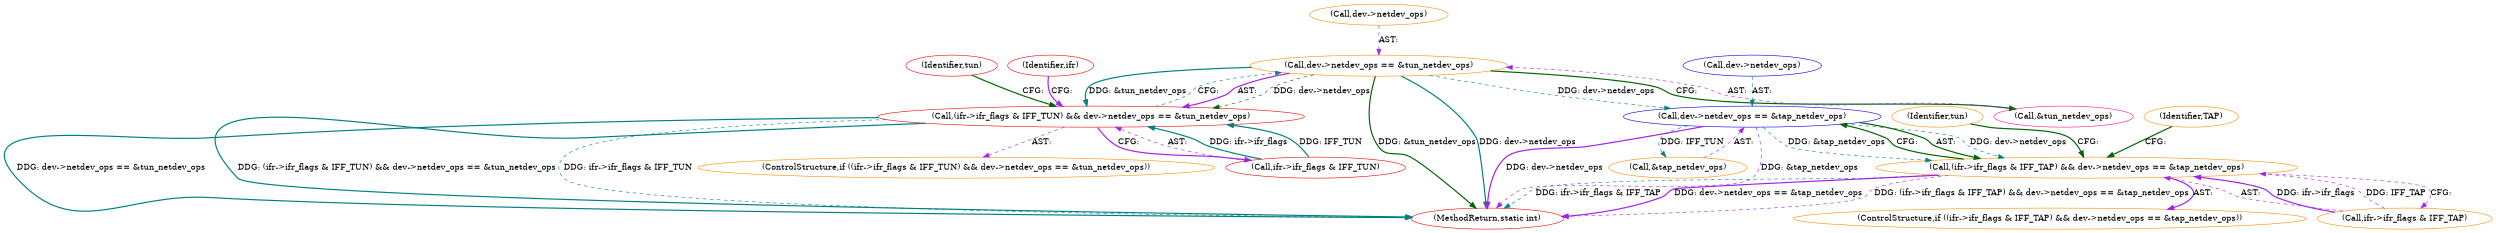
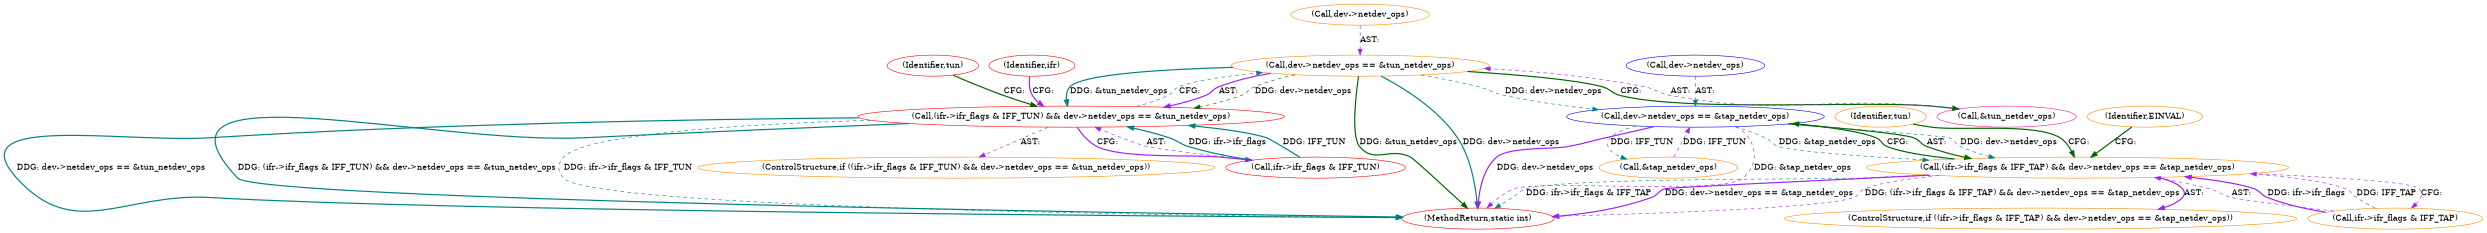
(2191, 117) -> (2145, 117)
(1745, 142) -> (1715, 142)
